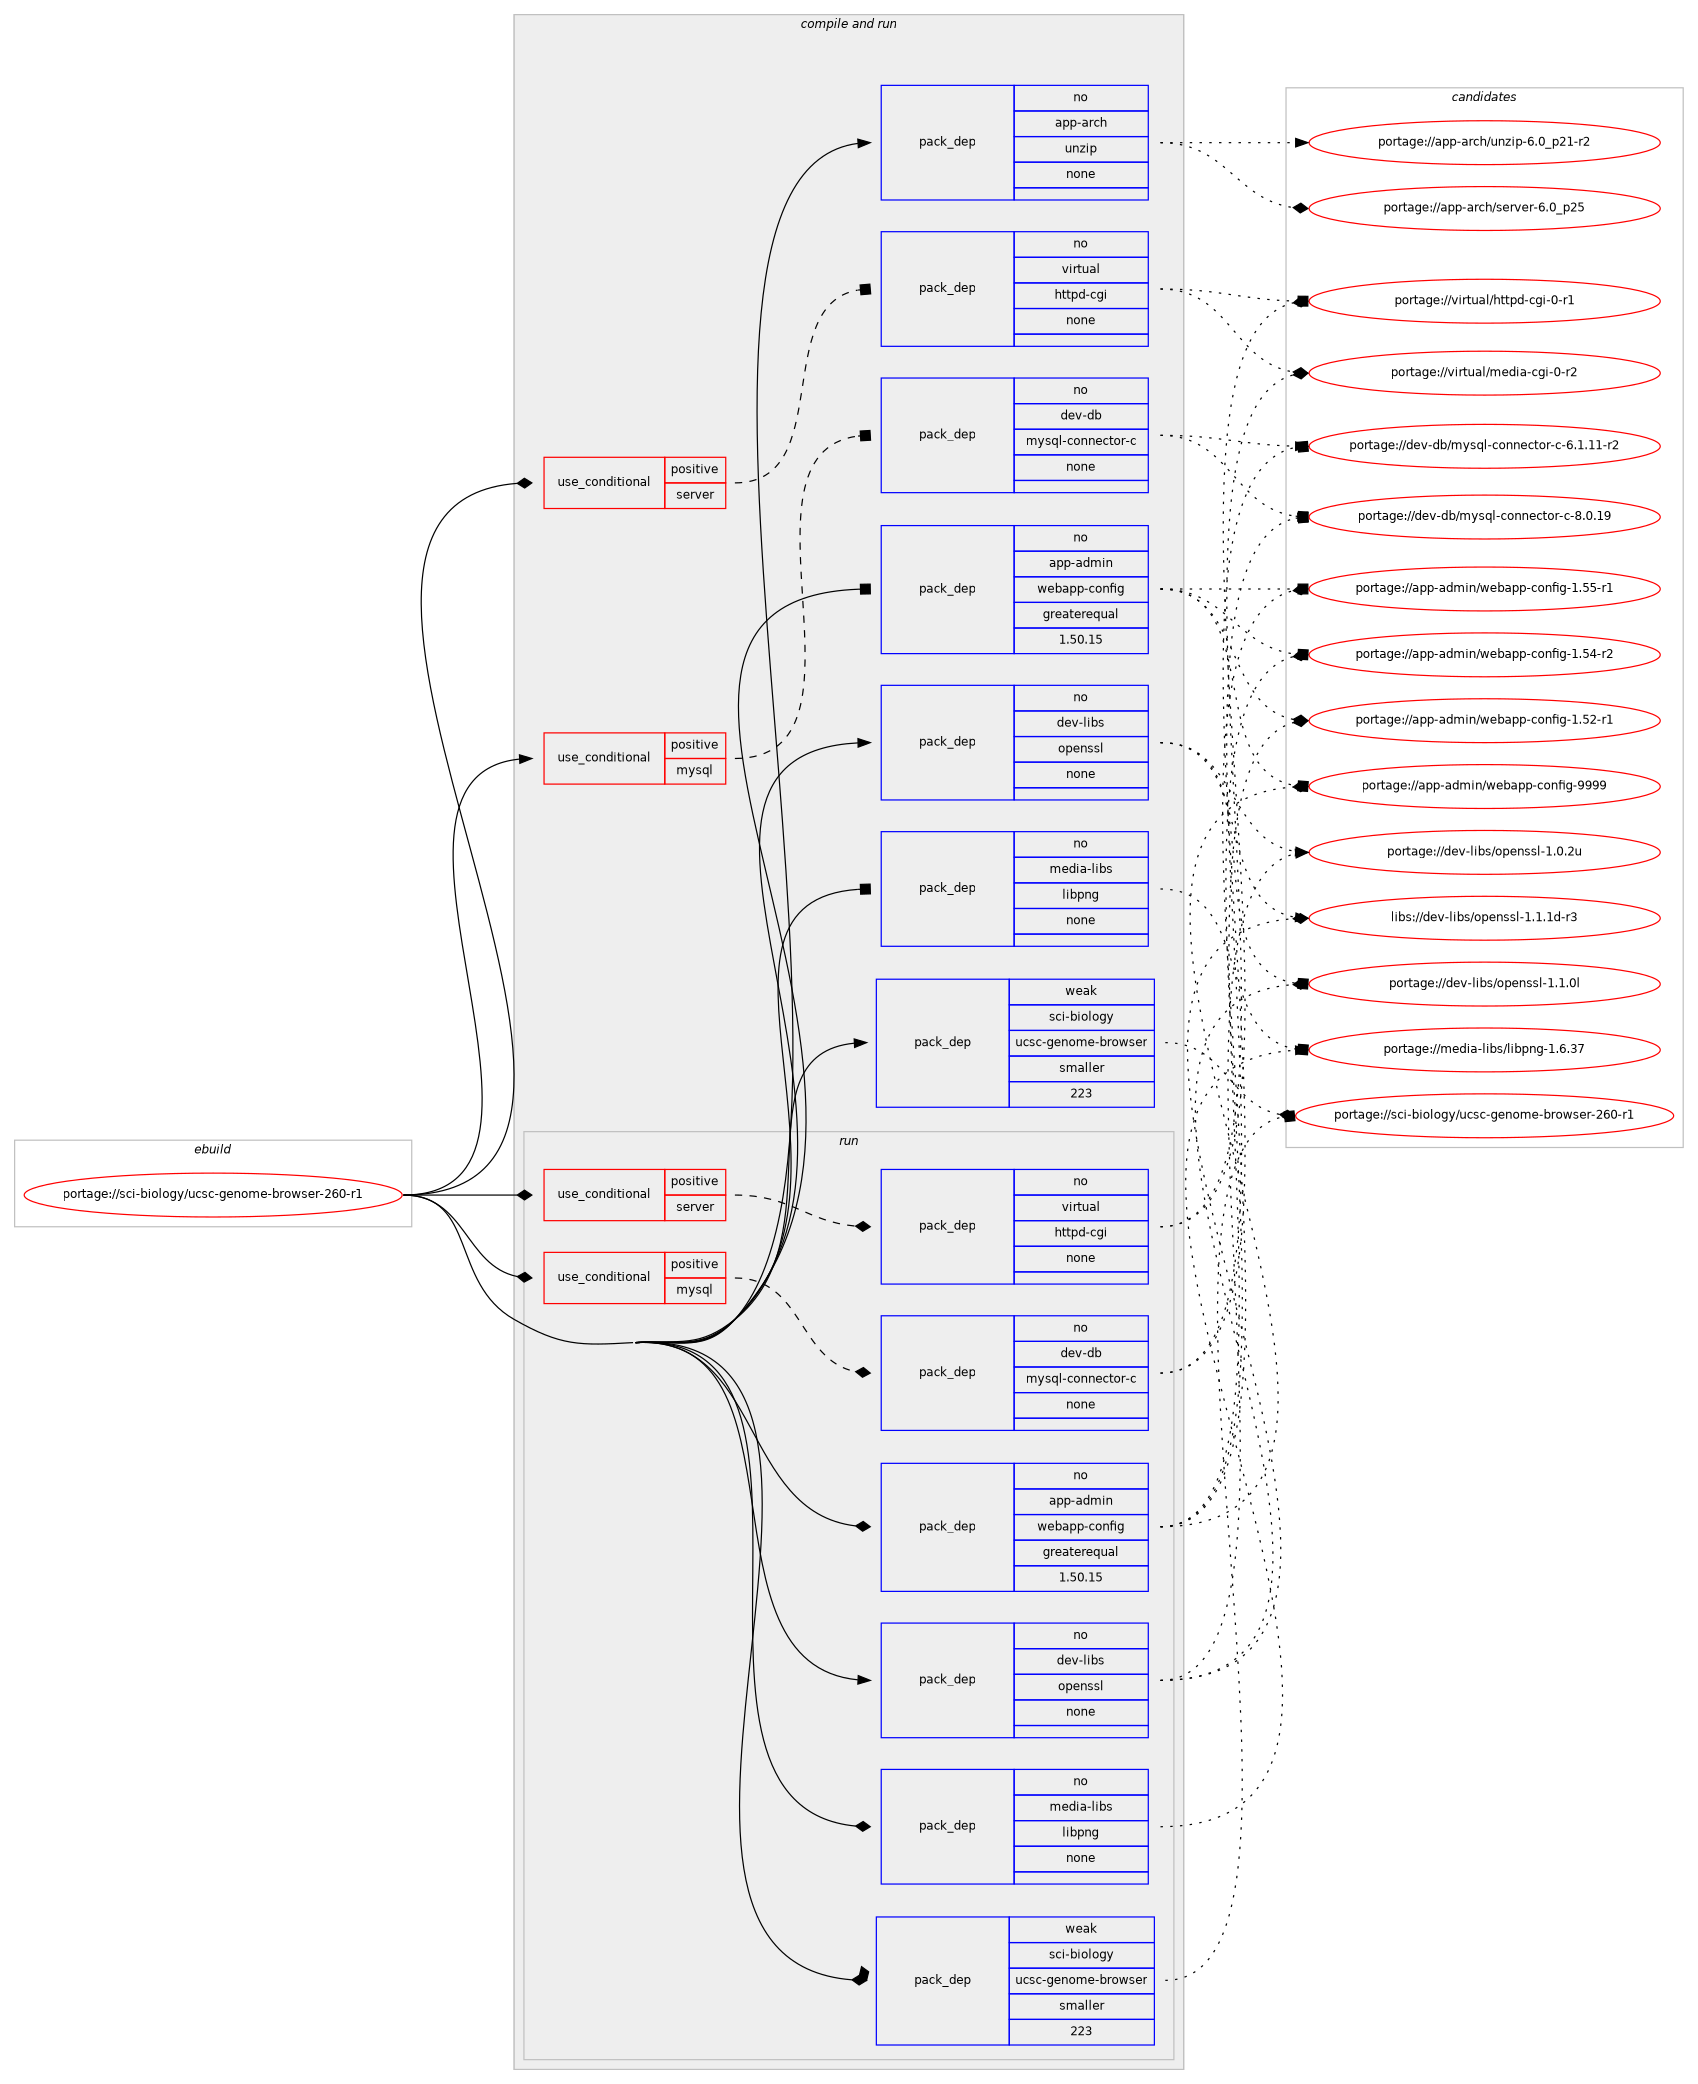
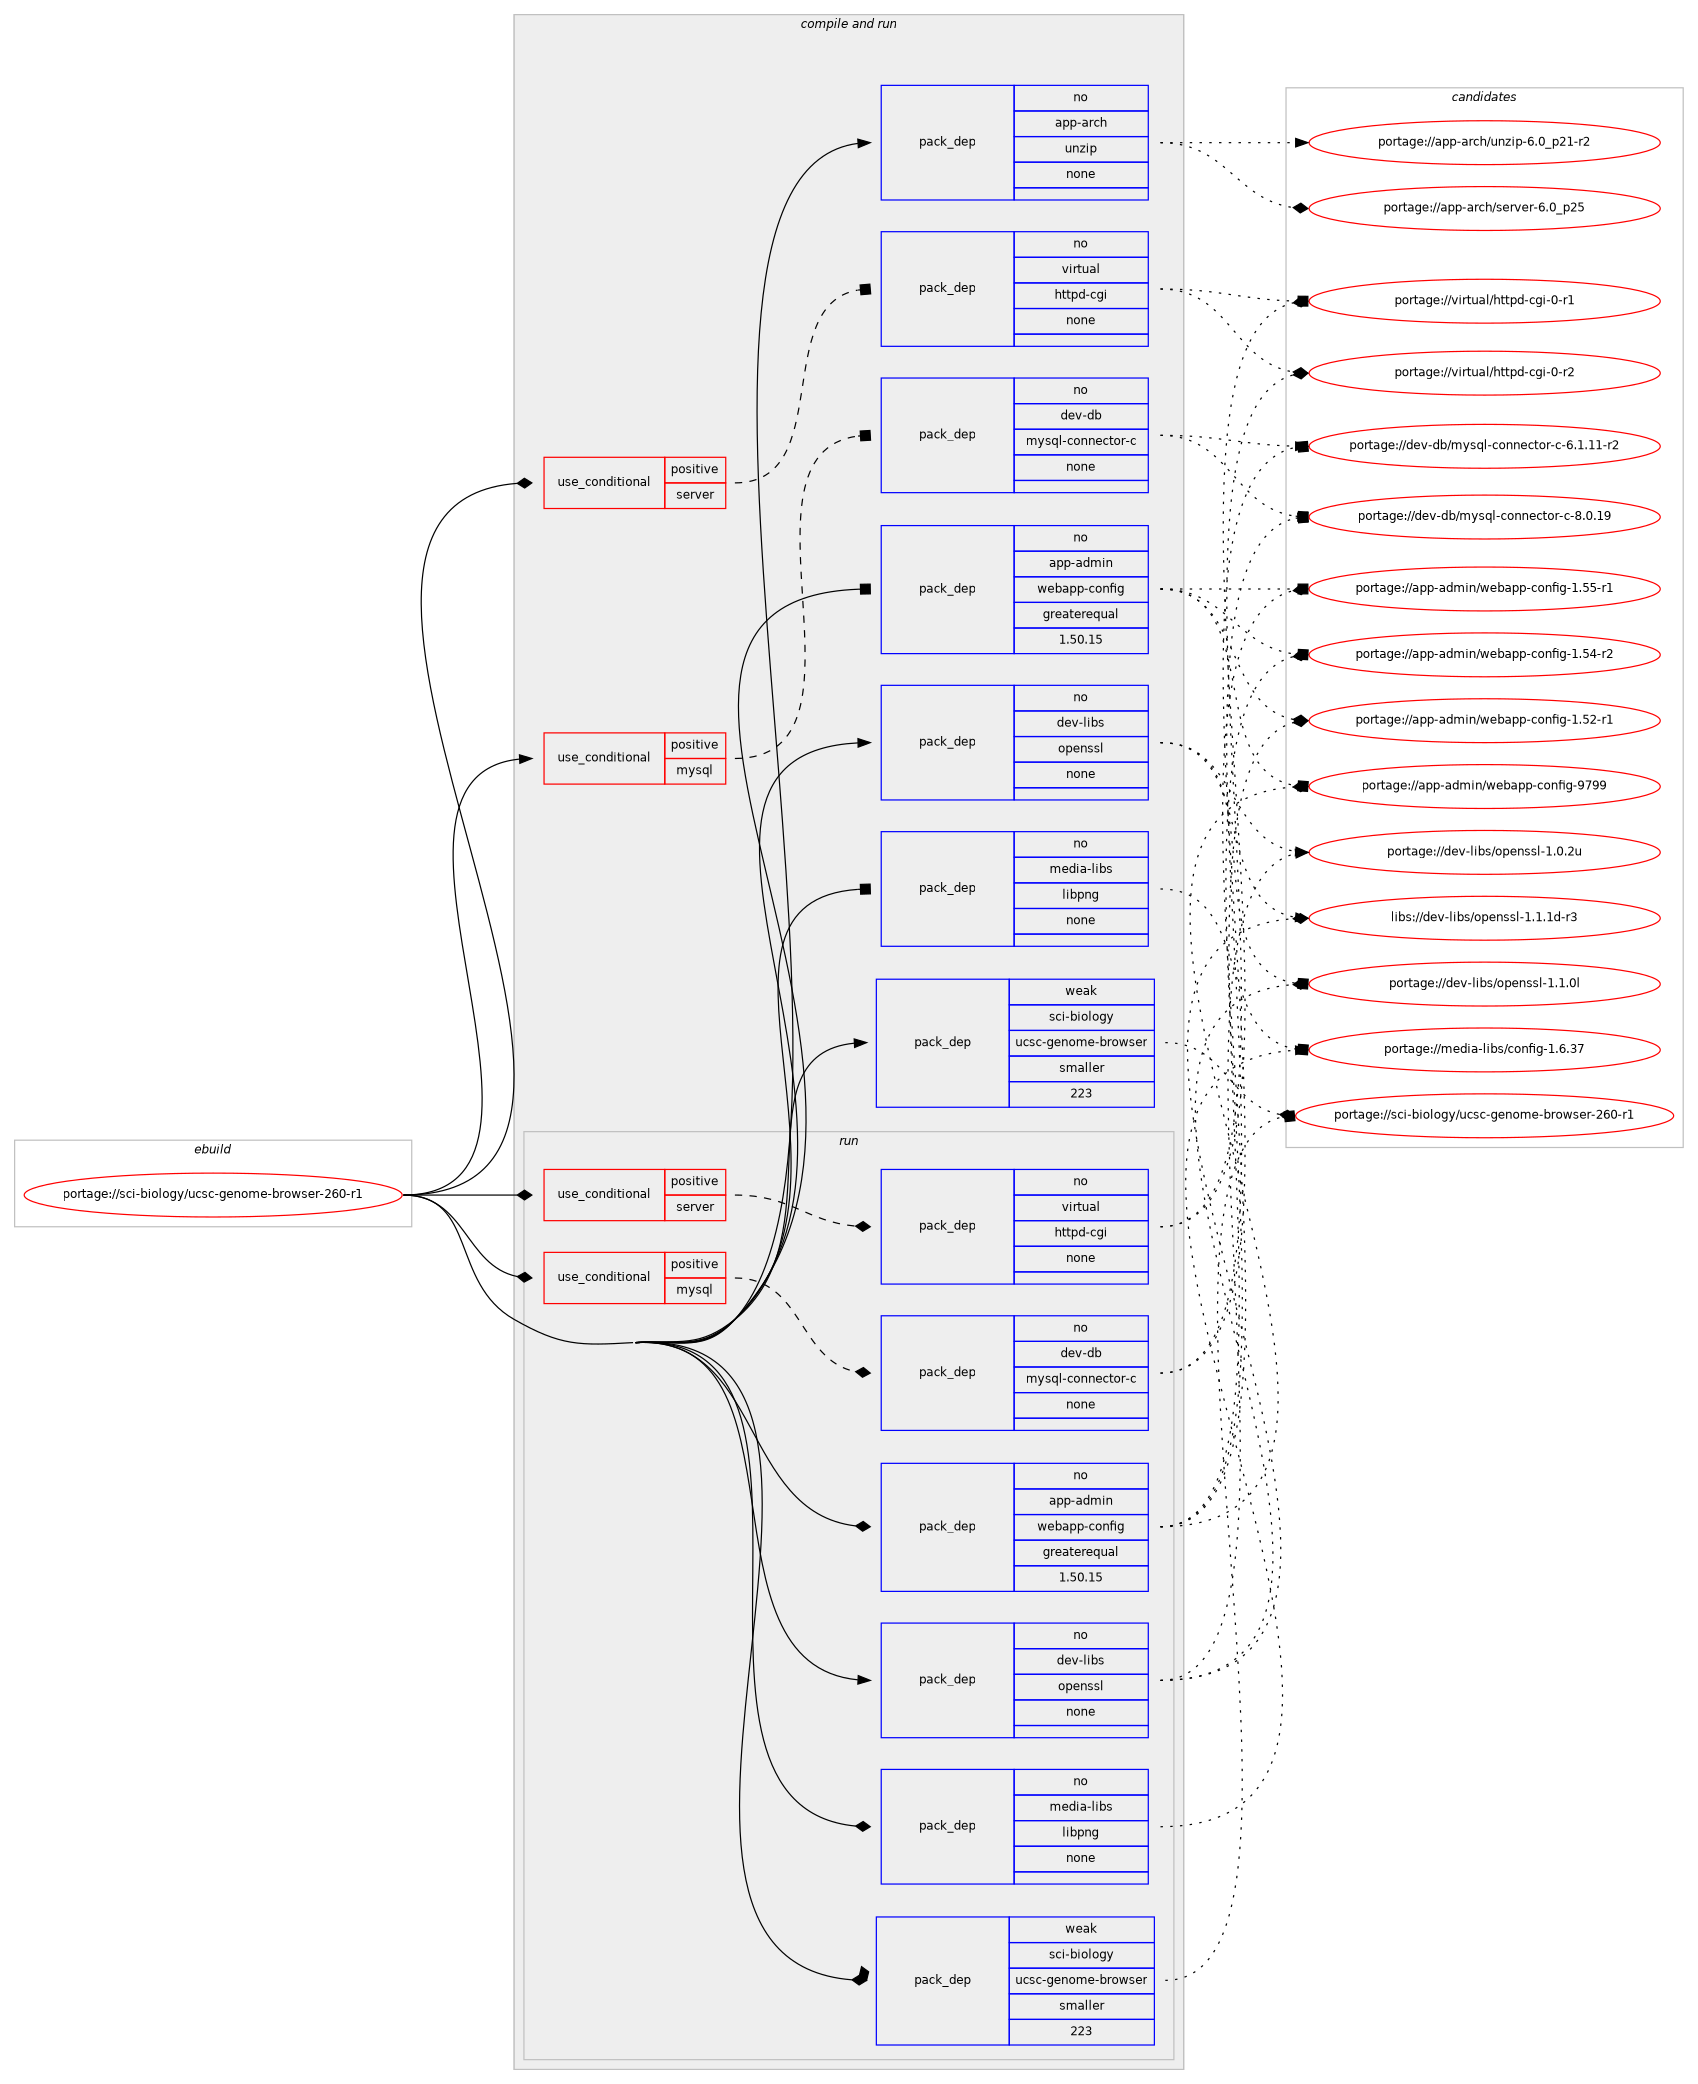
(1485, 373) -> (1485, 373)
(1485, 787) -> (1485, 787)
(1485, 1050) -> (1485, 1050)
